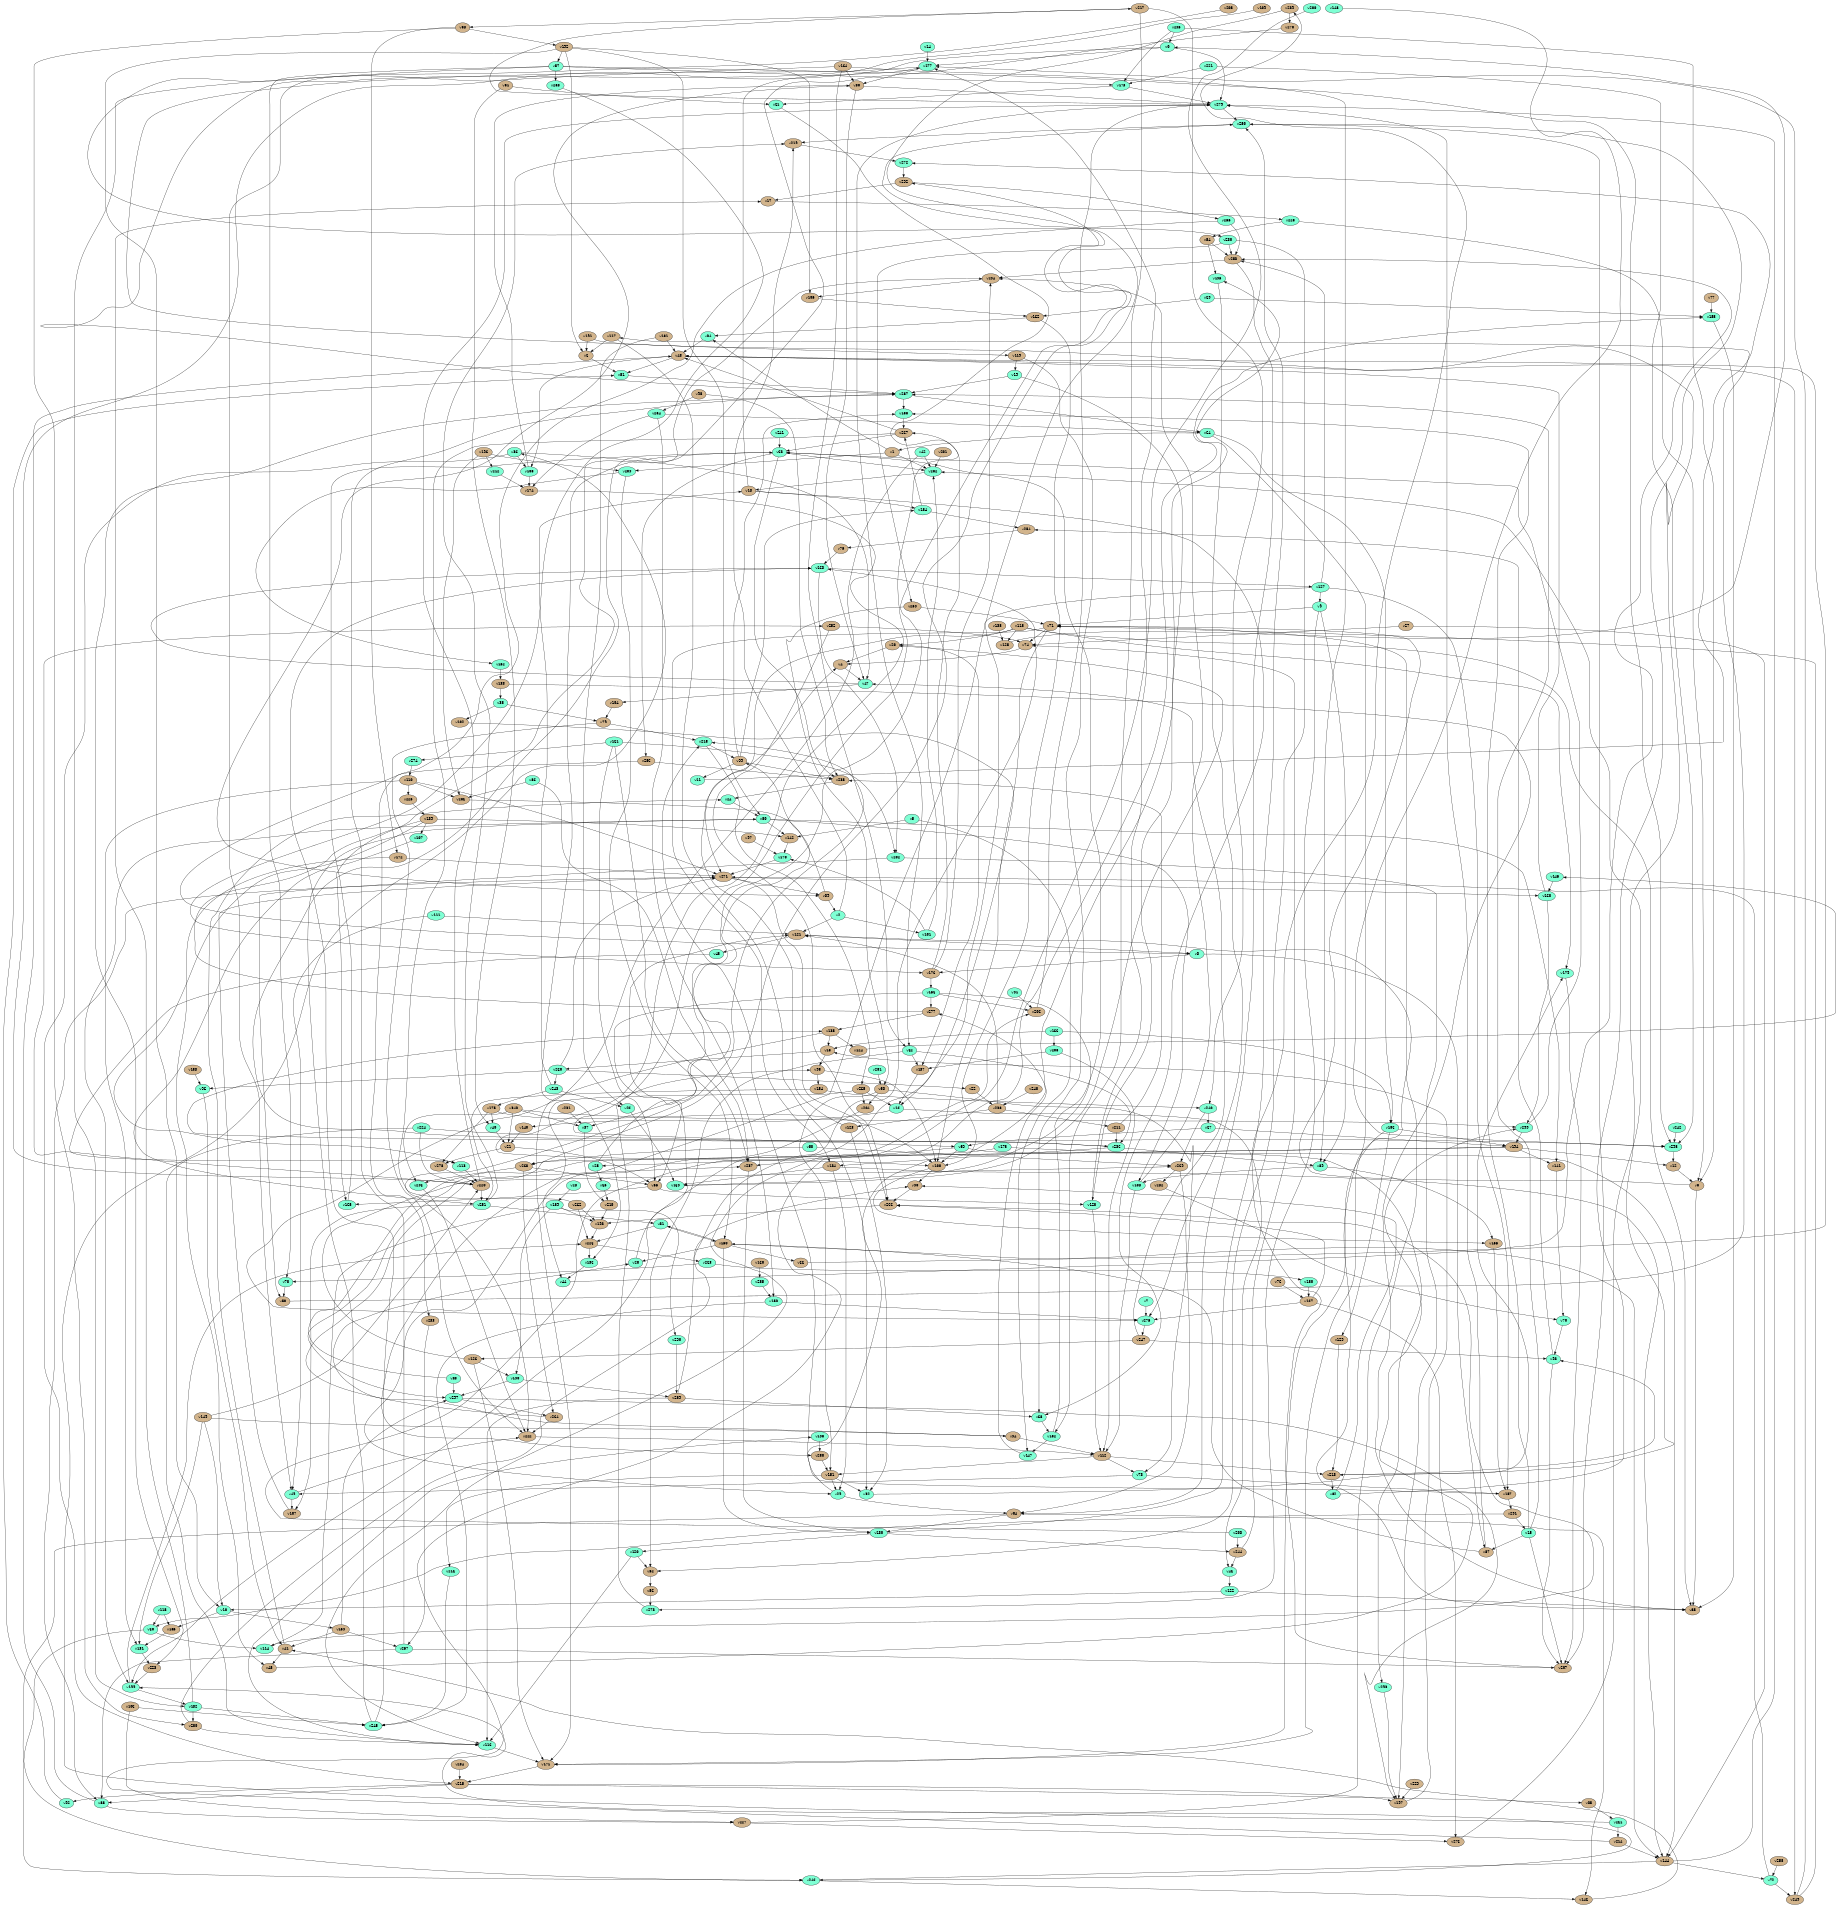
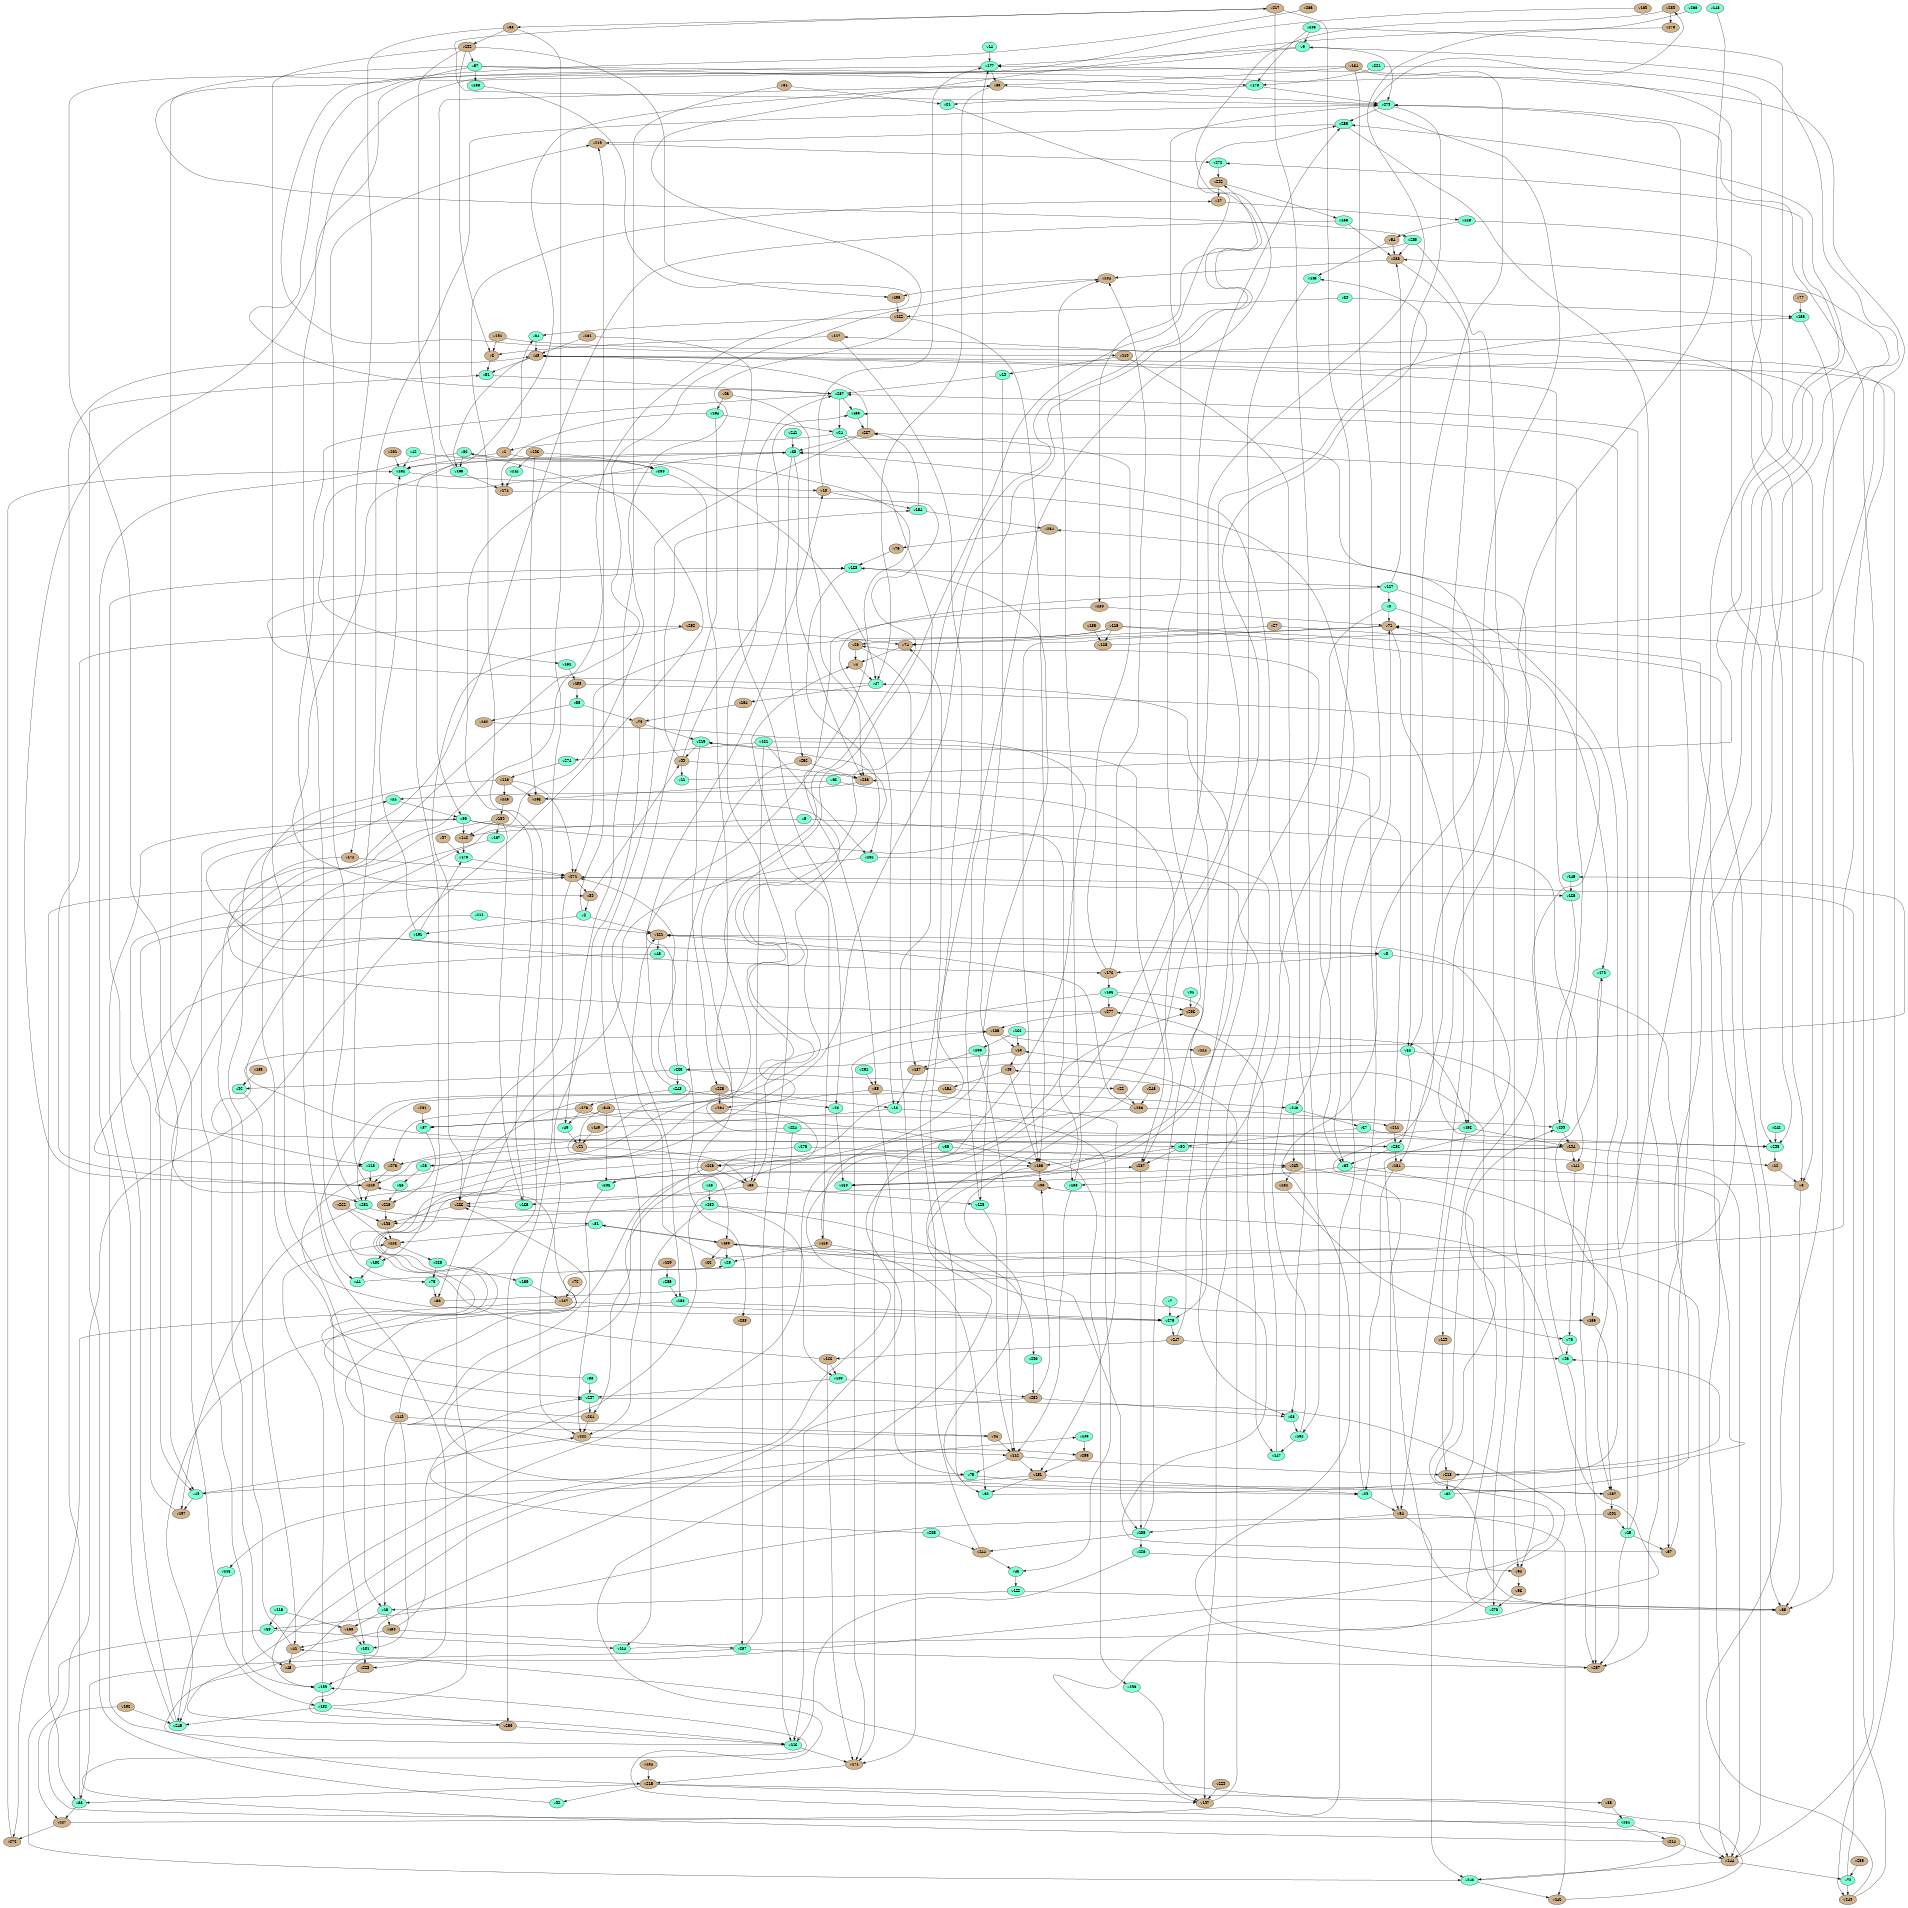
none -> (776, 1253)
